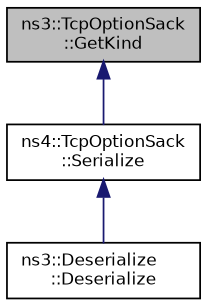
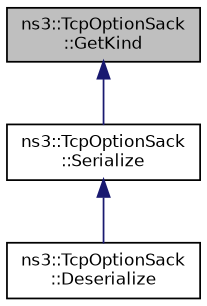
(104, 152) -> (104, 152)
(104, 271) -> (104, 271)
